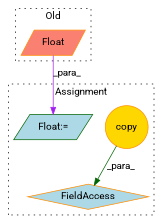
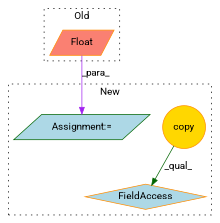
(81, 92) -> (110, 92)
(53, 127) -> (82, 127)
(121, 166) -> (178, 166)
